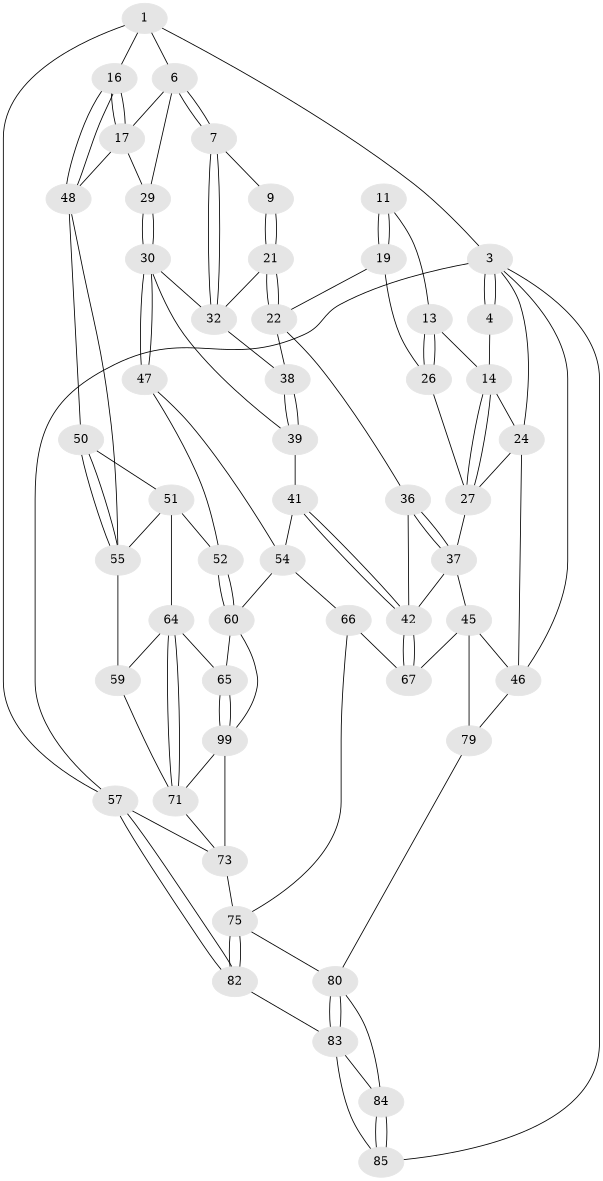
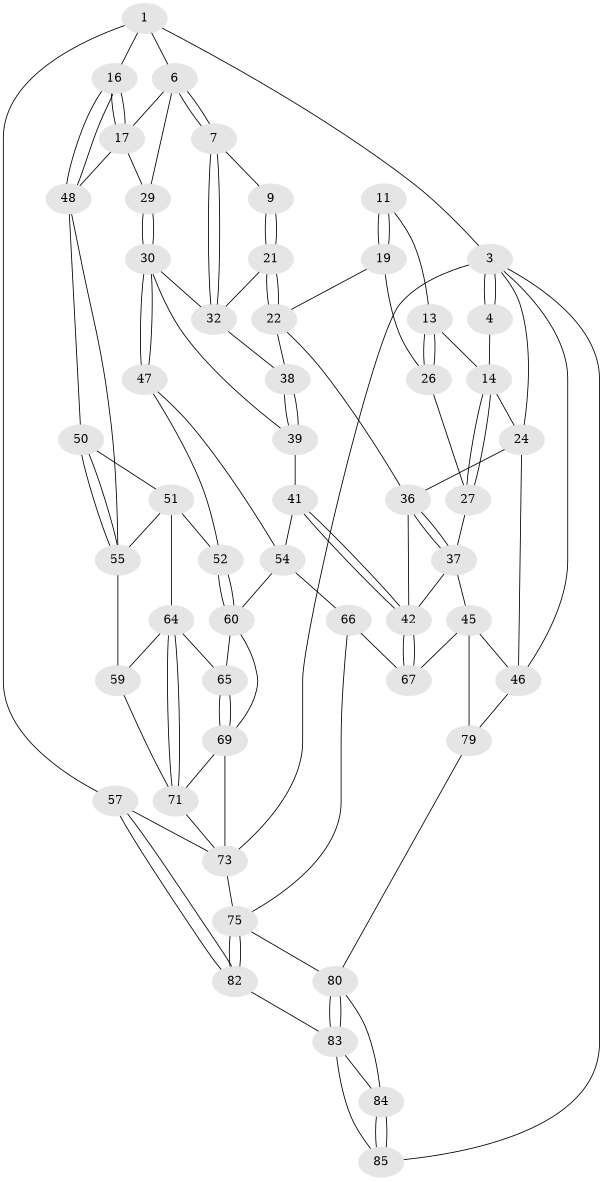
(72, 393) -> (332, 527)
(495, 470) -> (453, 476)
(225, 741) -> (225, 741)
